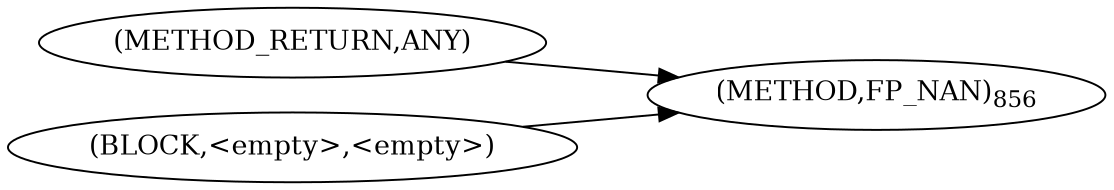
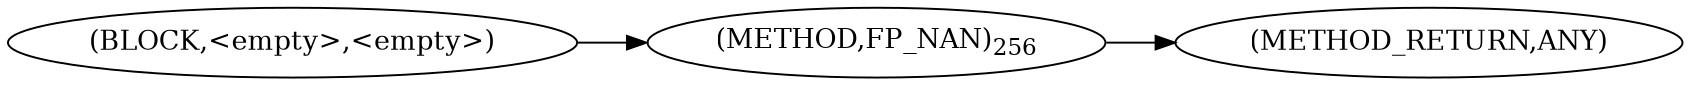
(582, 69) -> (1131, 43)
(1015, 92) -> (1015, 40)
